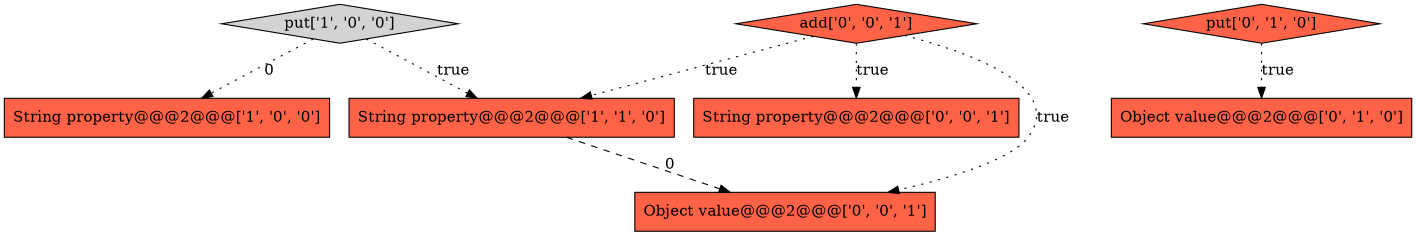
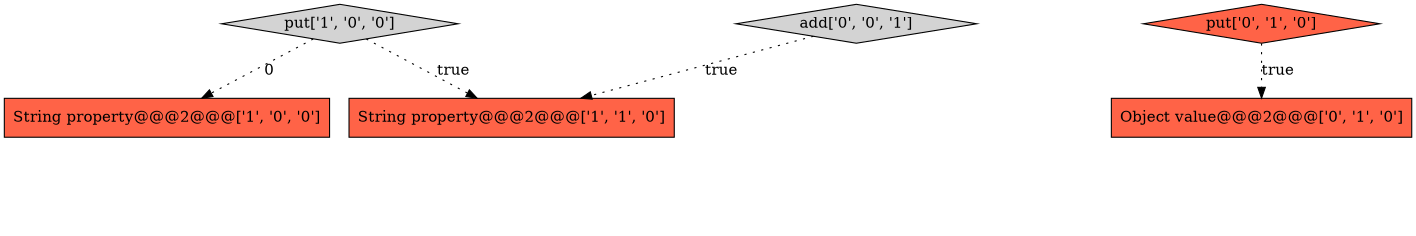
(856, 24) -> (856, 24)
(856, 118) -> none
(785, 212) -> none
